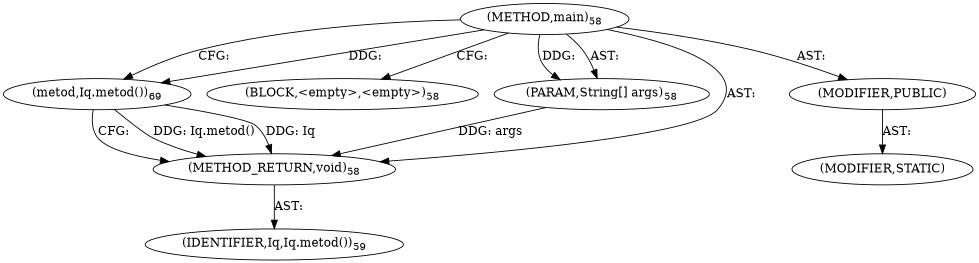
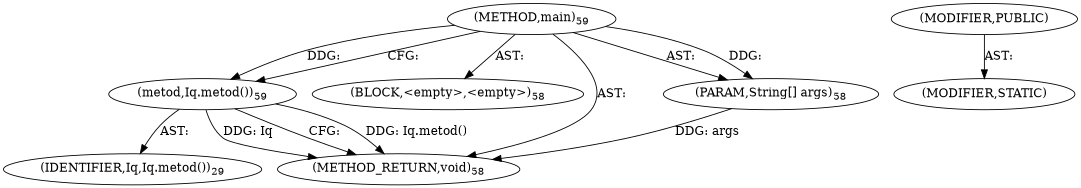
(596, 18) -> (583, 18)
(729, 45) -> none
(474, 57) -> (512, 57)
(156, 93) -> (261, 93)
(274, 203) -> (160, 126)
(360, 243) -> (218, 168)
